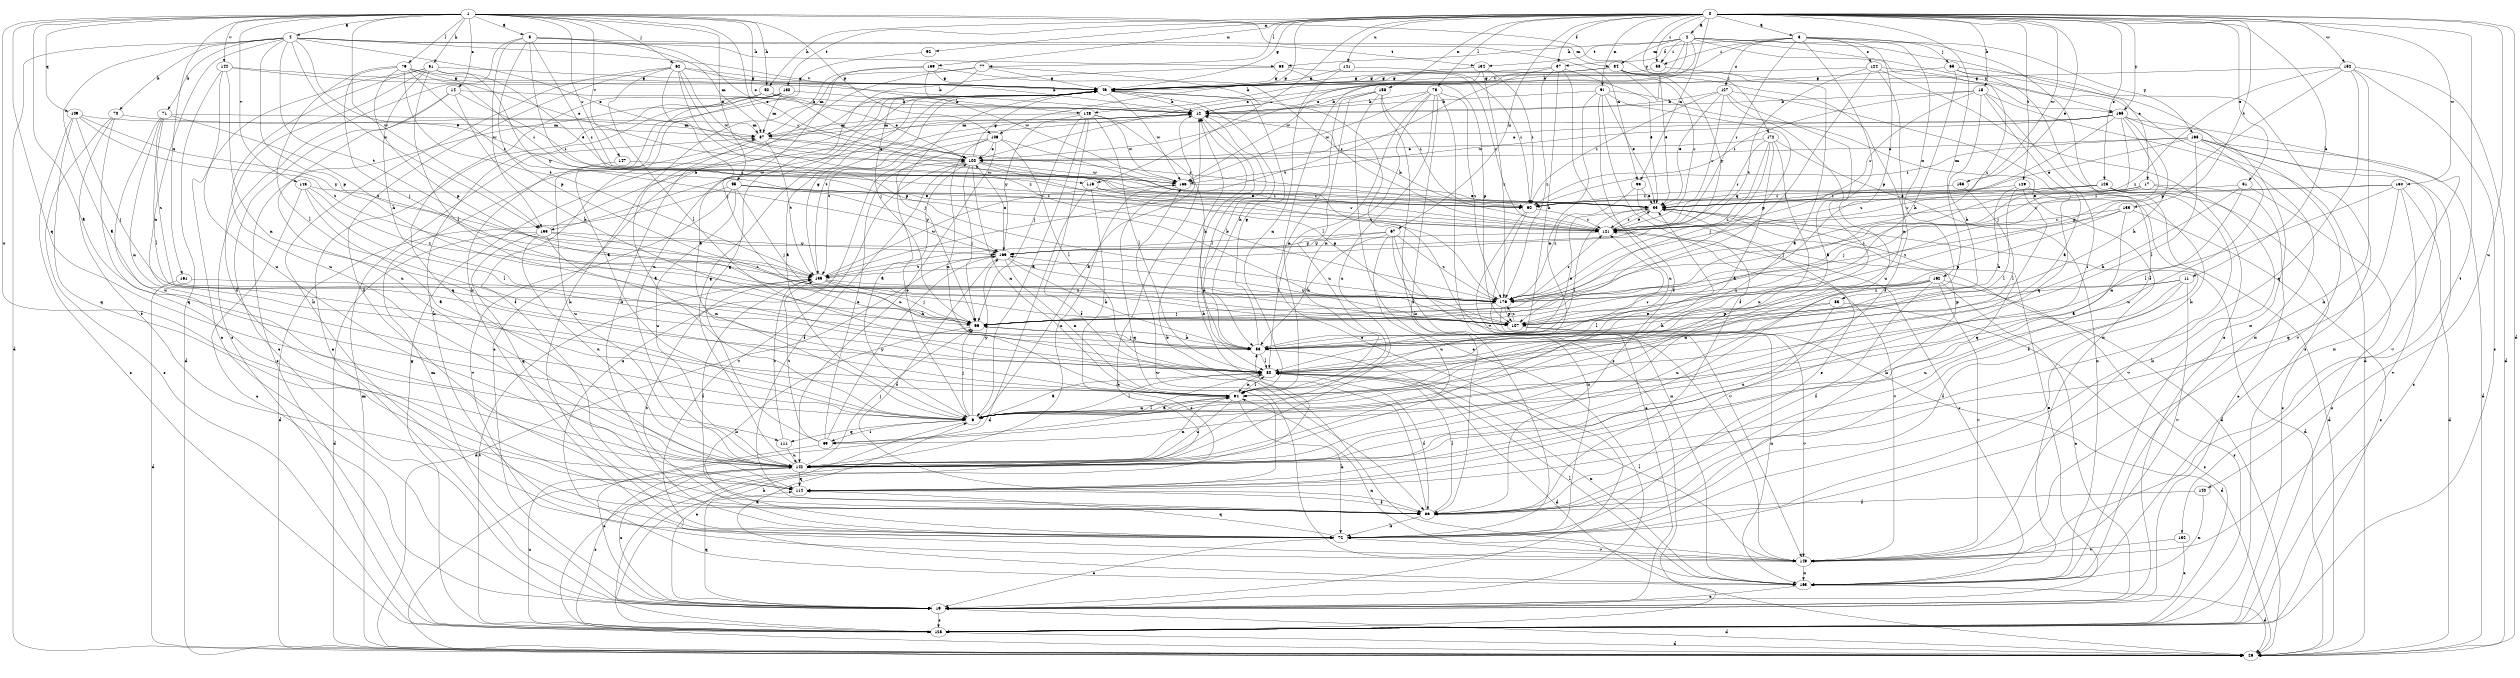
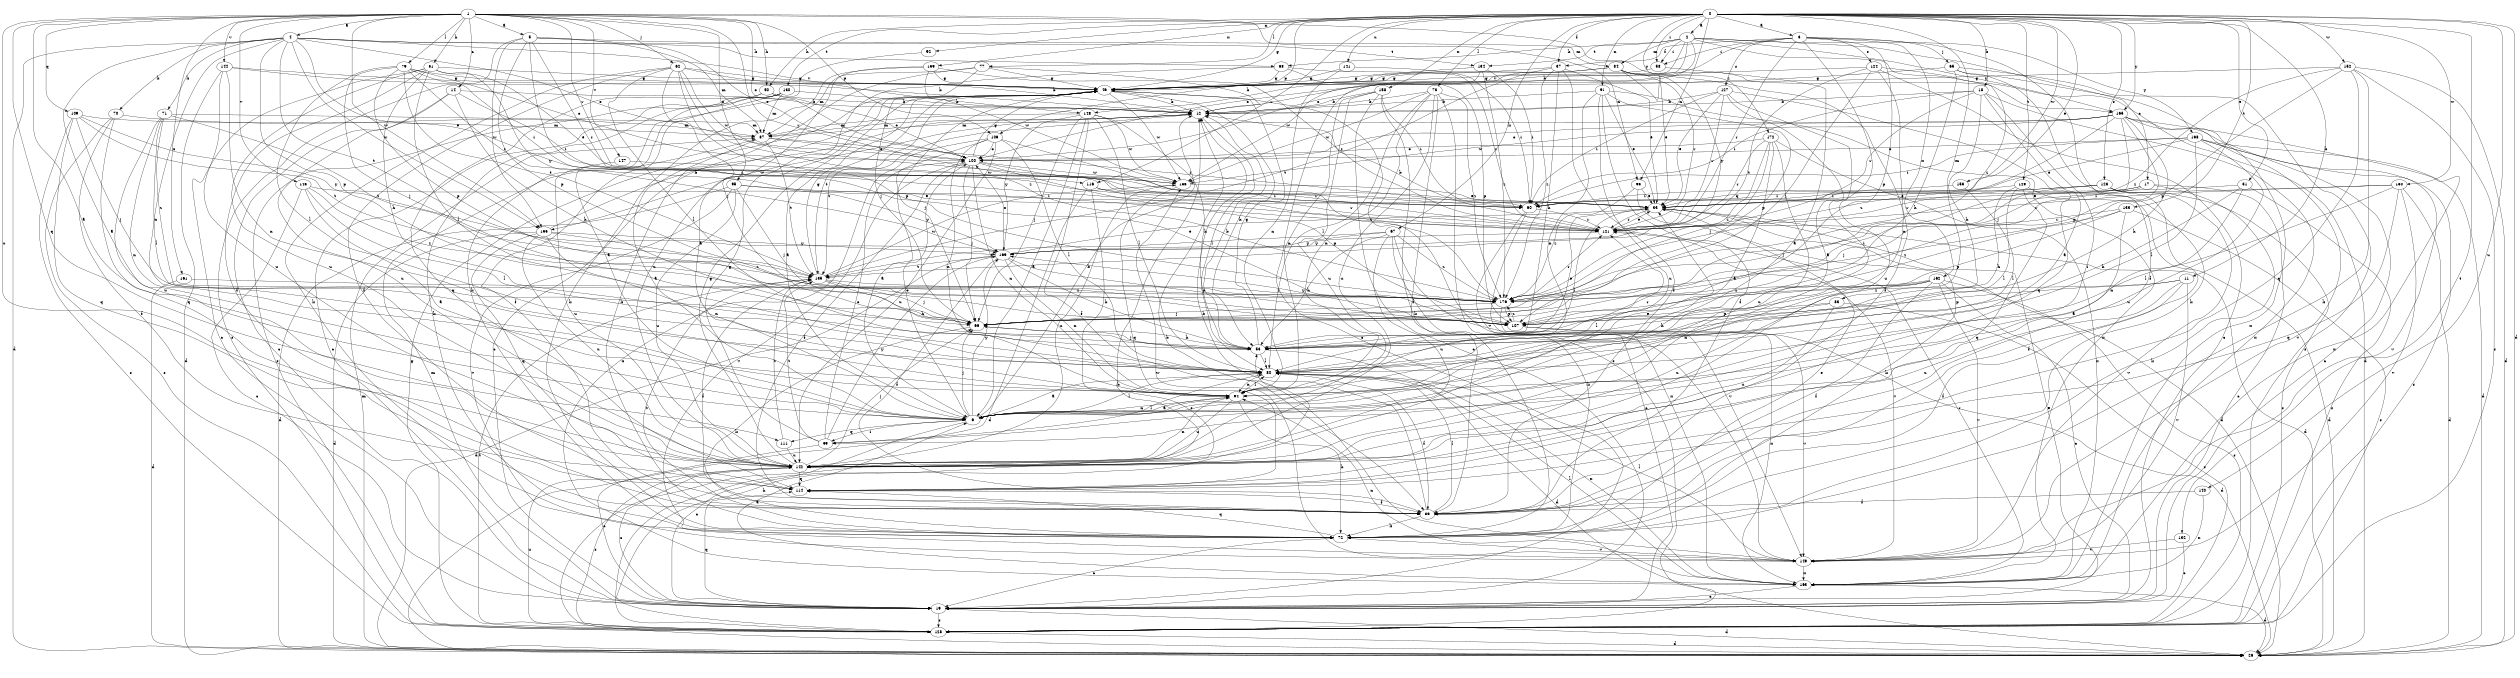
(1352, 200) -> (1311, 220)
none -> (2167, 581)
